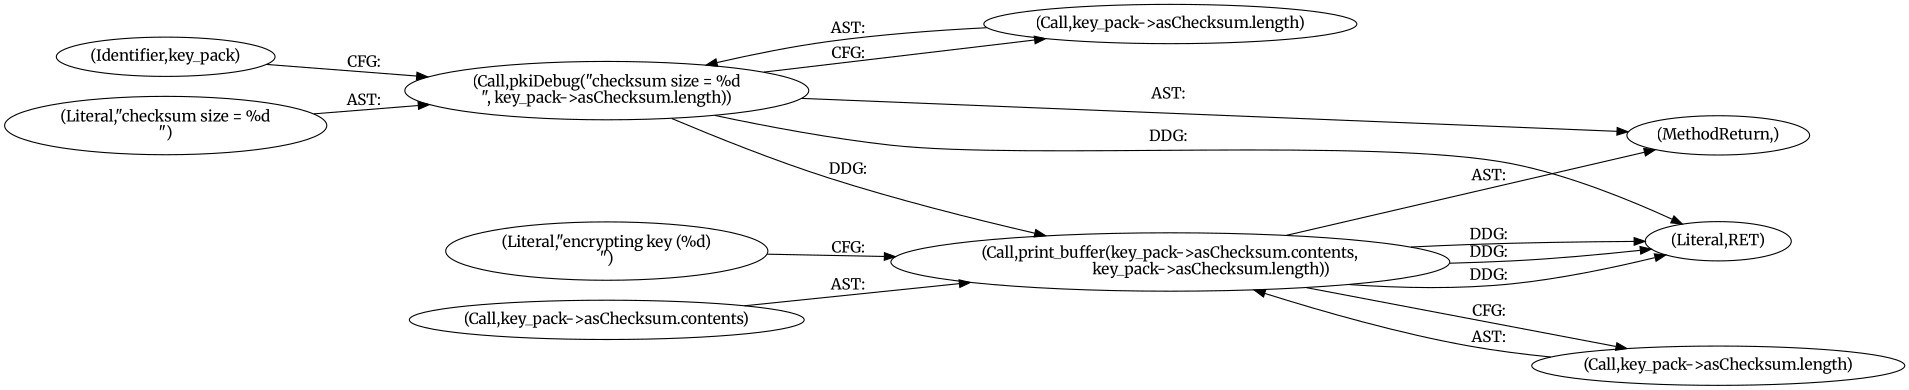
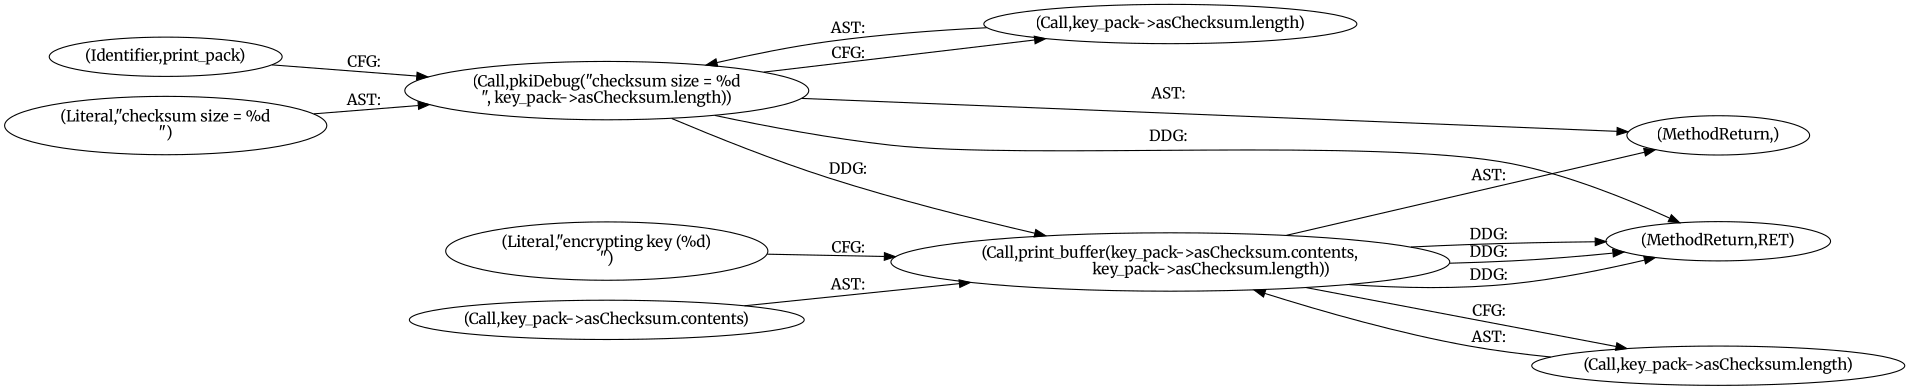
(166, 57) -> (166, 57)
(1718, 241) -> (1718, 241)
